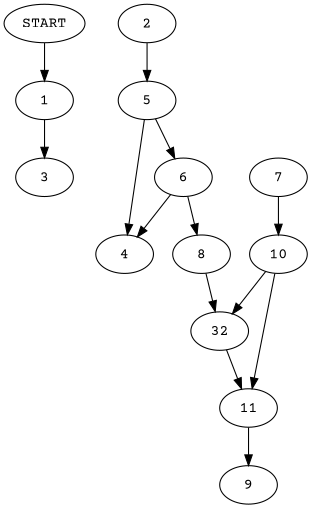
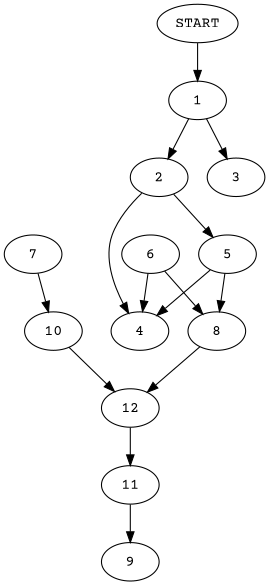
(163, 134) -> (223, 287)
none -> (181, 134)
none -> (110, 245)
(265, 326) -> none
(220, 331) -> (130, 408)
